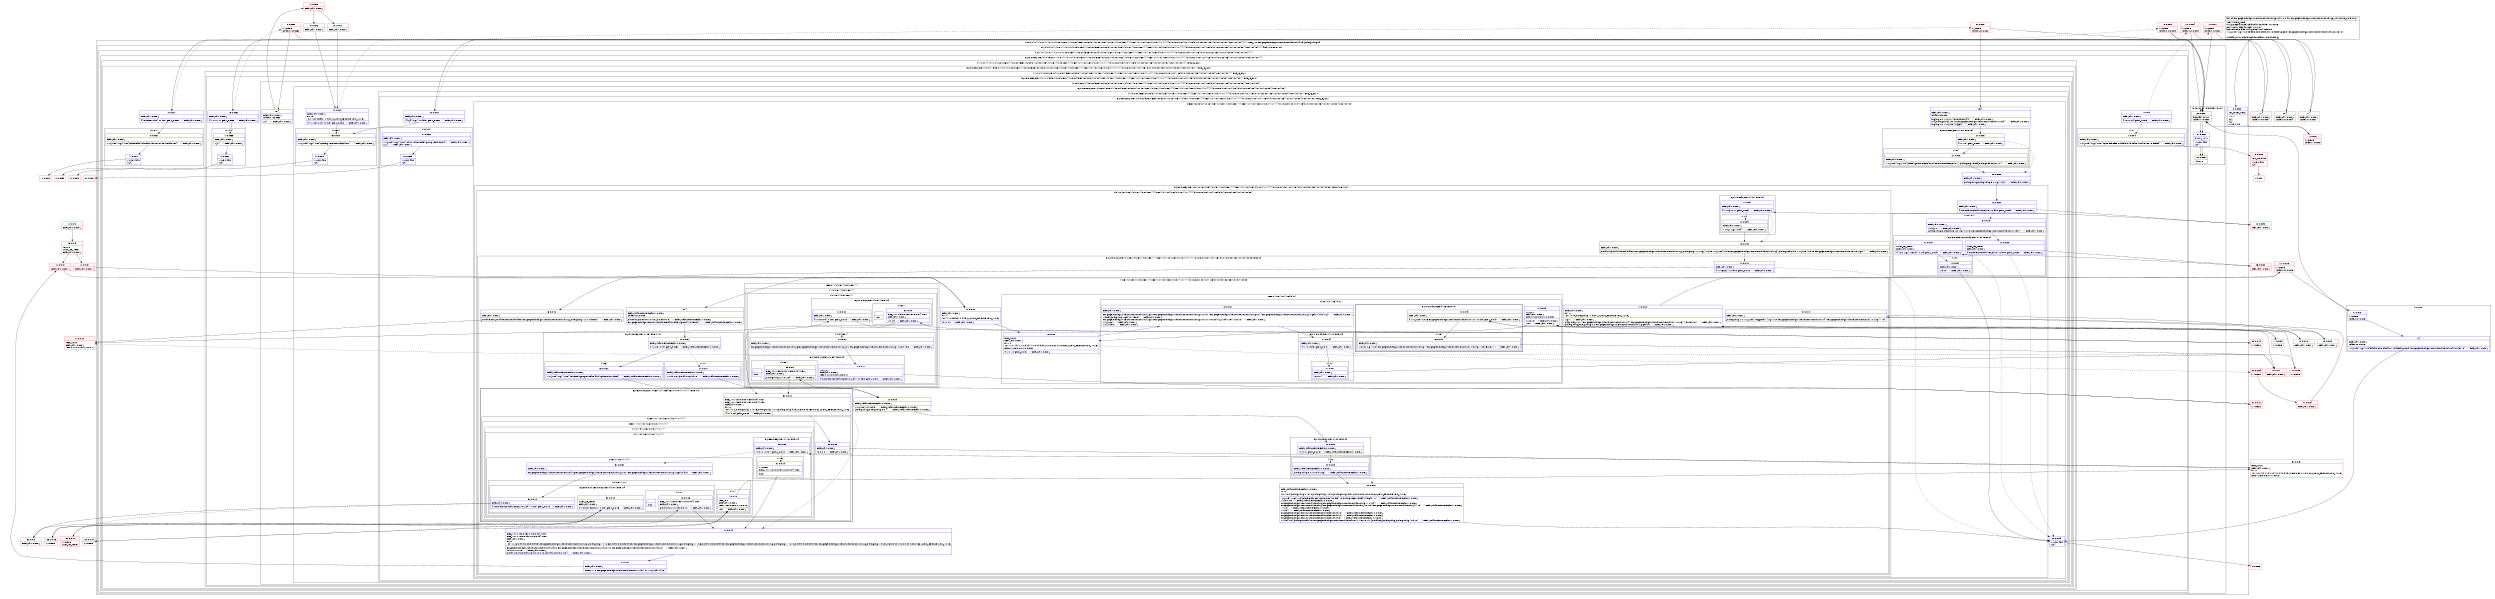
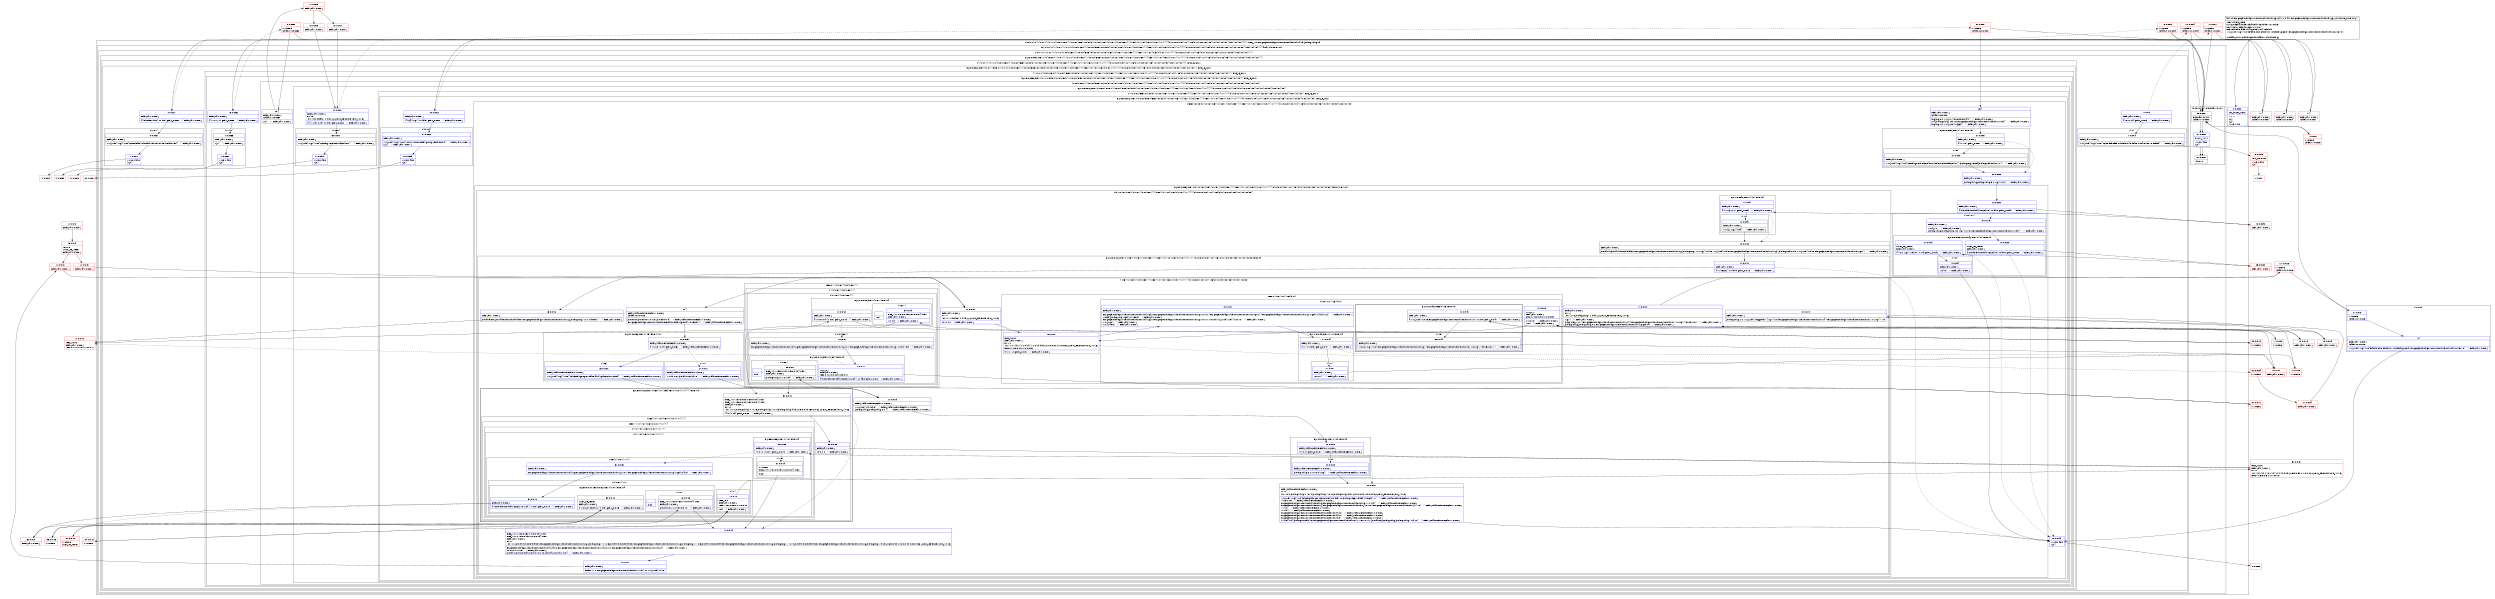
(401, 126) -> (431, 126)
